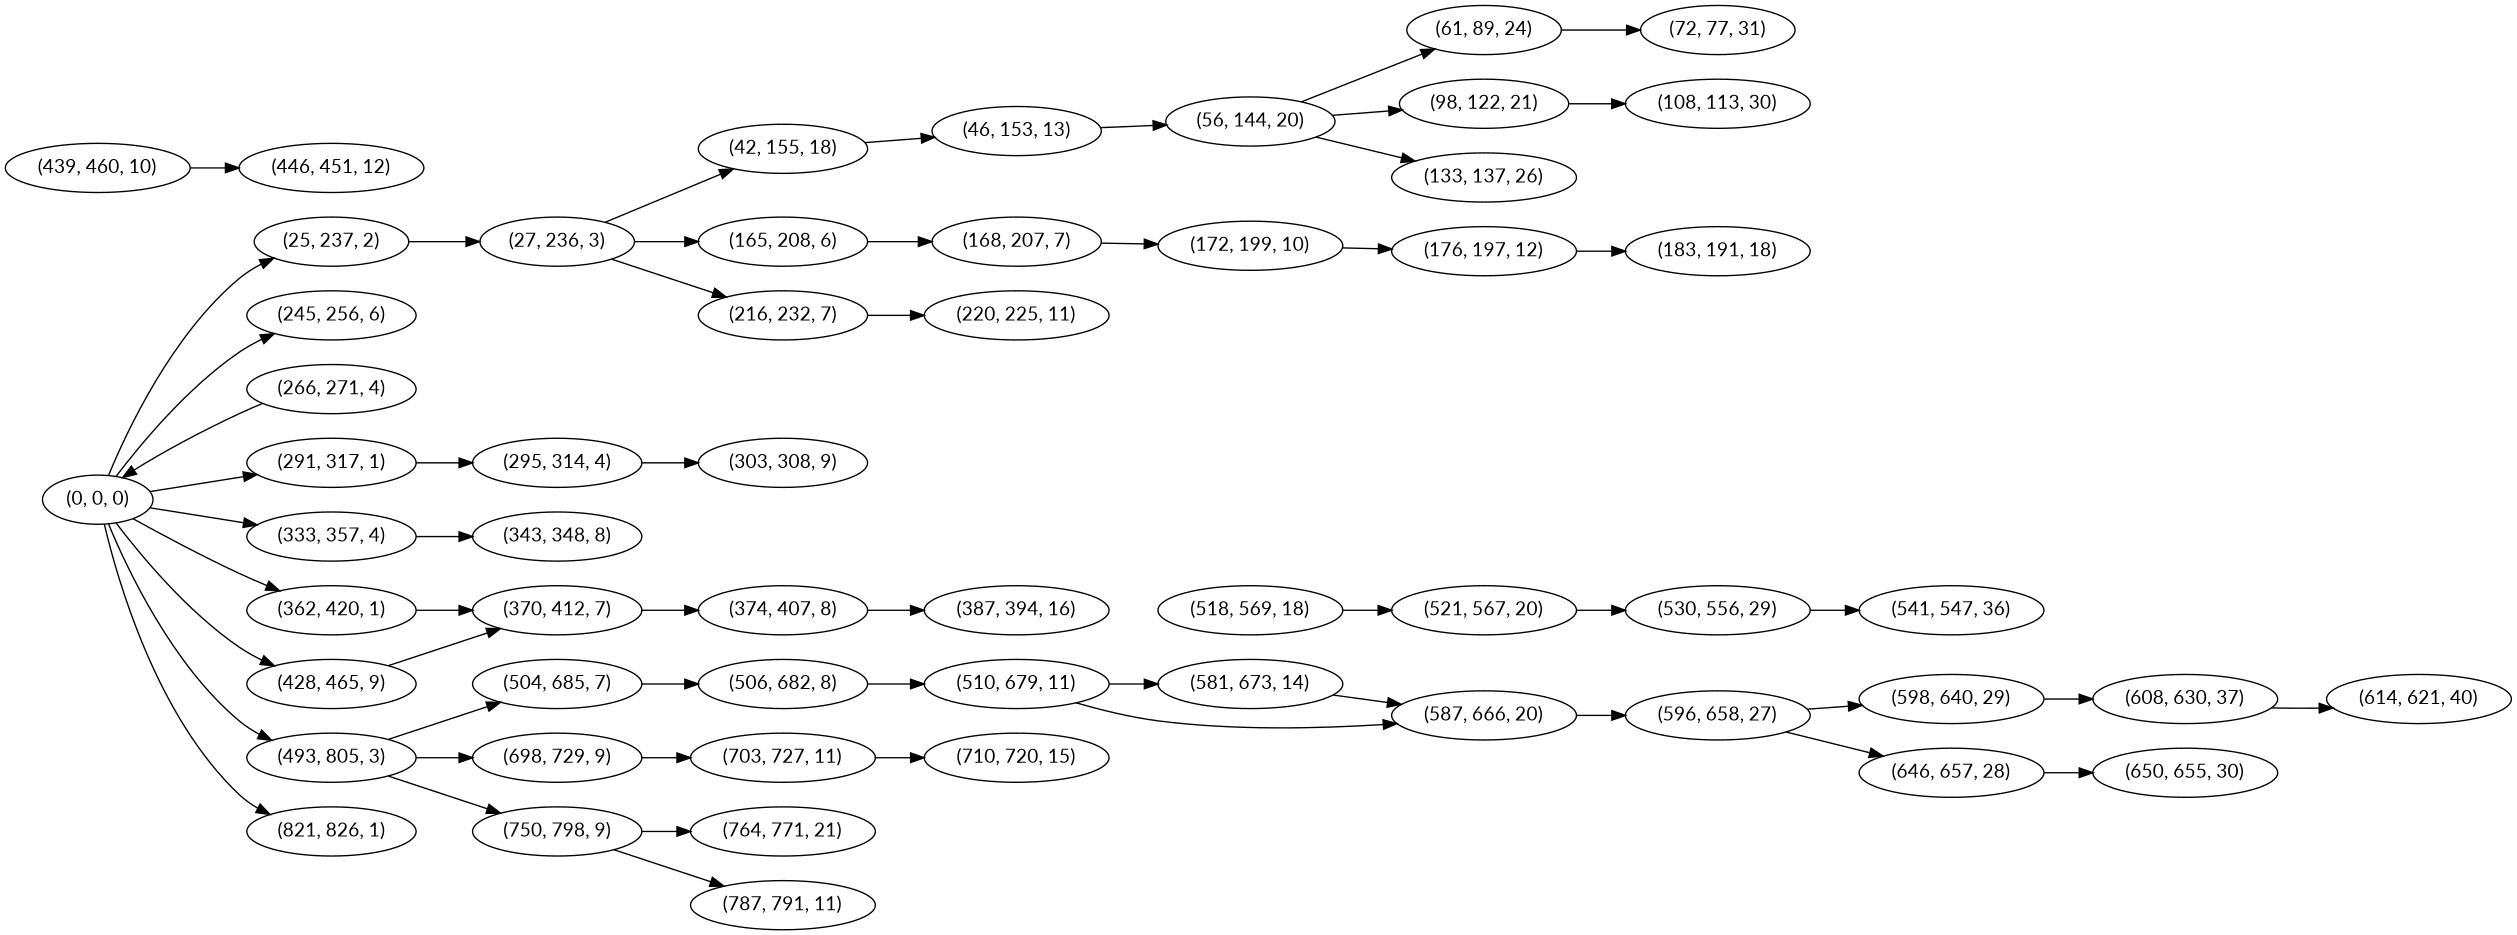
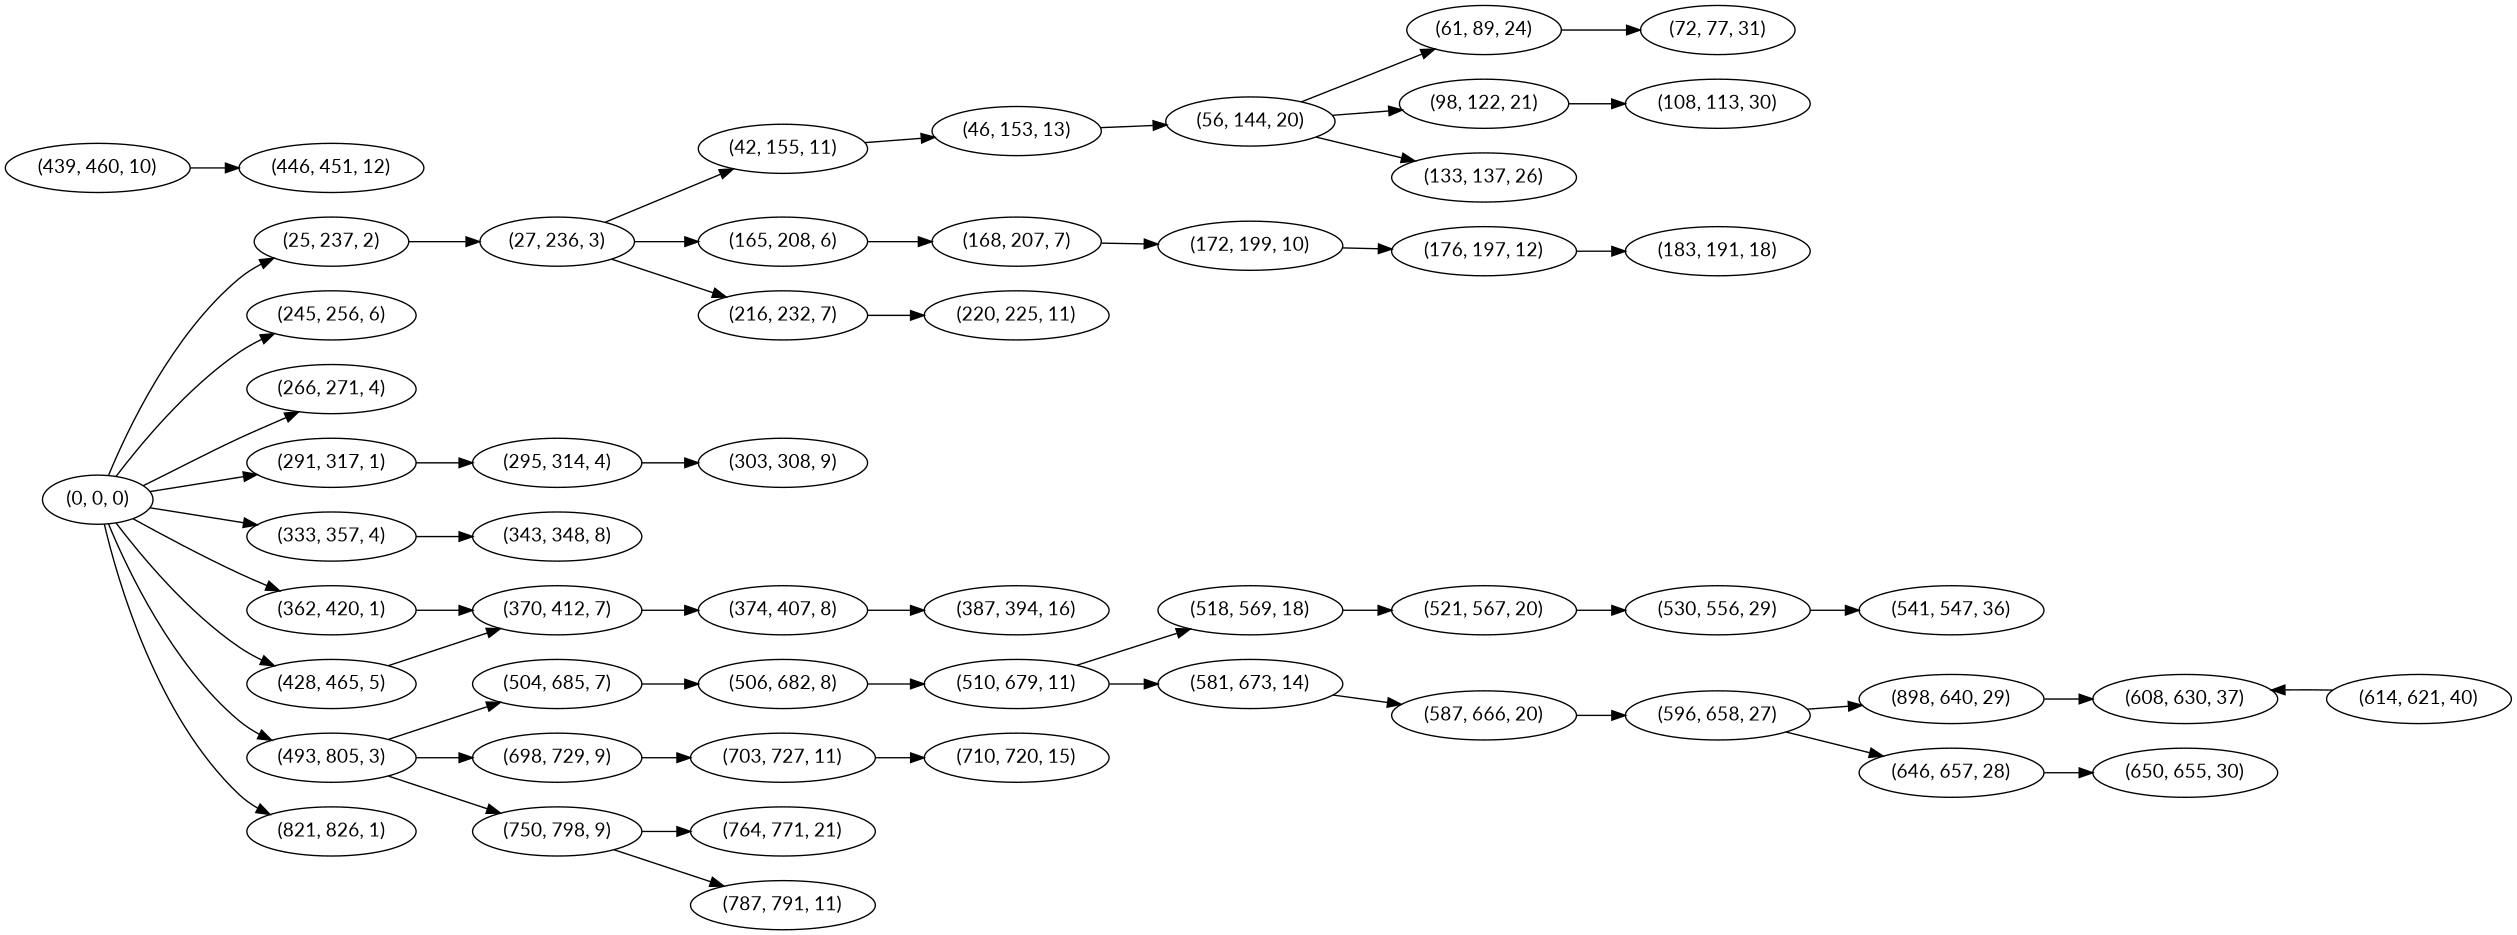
(783, 149) -> (783, 149)
(197, 434) -> (214, 450)
(331, 684) -> (331, 684)
(1952, 699) -> (1952, 699)
(2295, 708) -> (2309, 690)
(1228, 727) -> (1127, 649)
